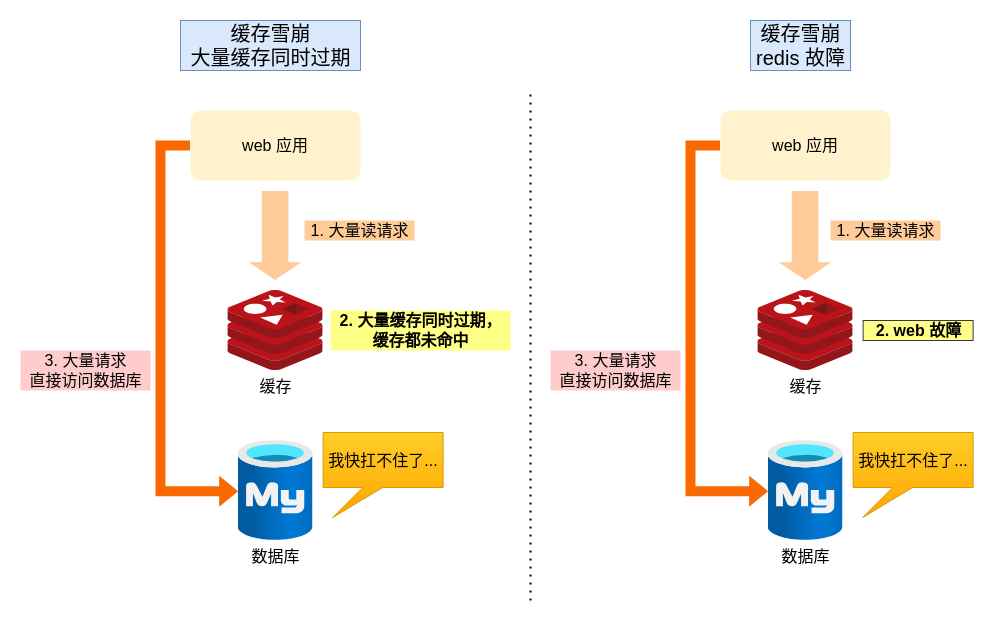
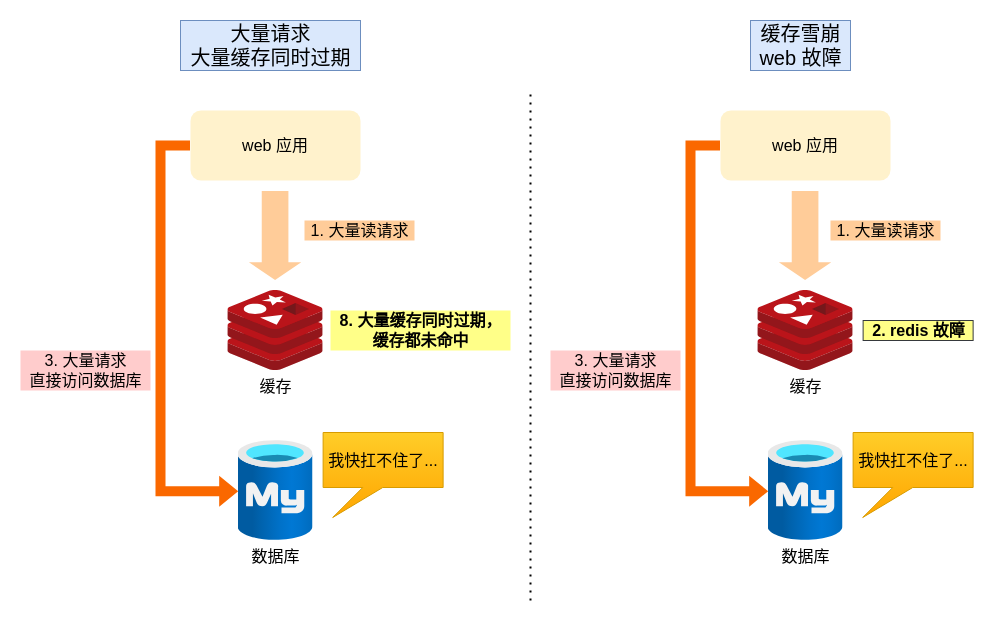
(271, 46) -> (271, 46)
(801, 46) -> (801, 46)
(421, 331) -> (421, 331)
(919, 331) -> (919, 331)
